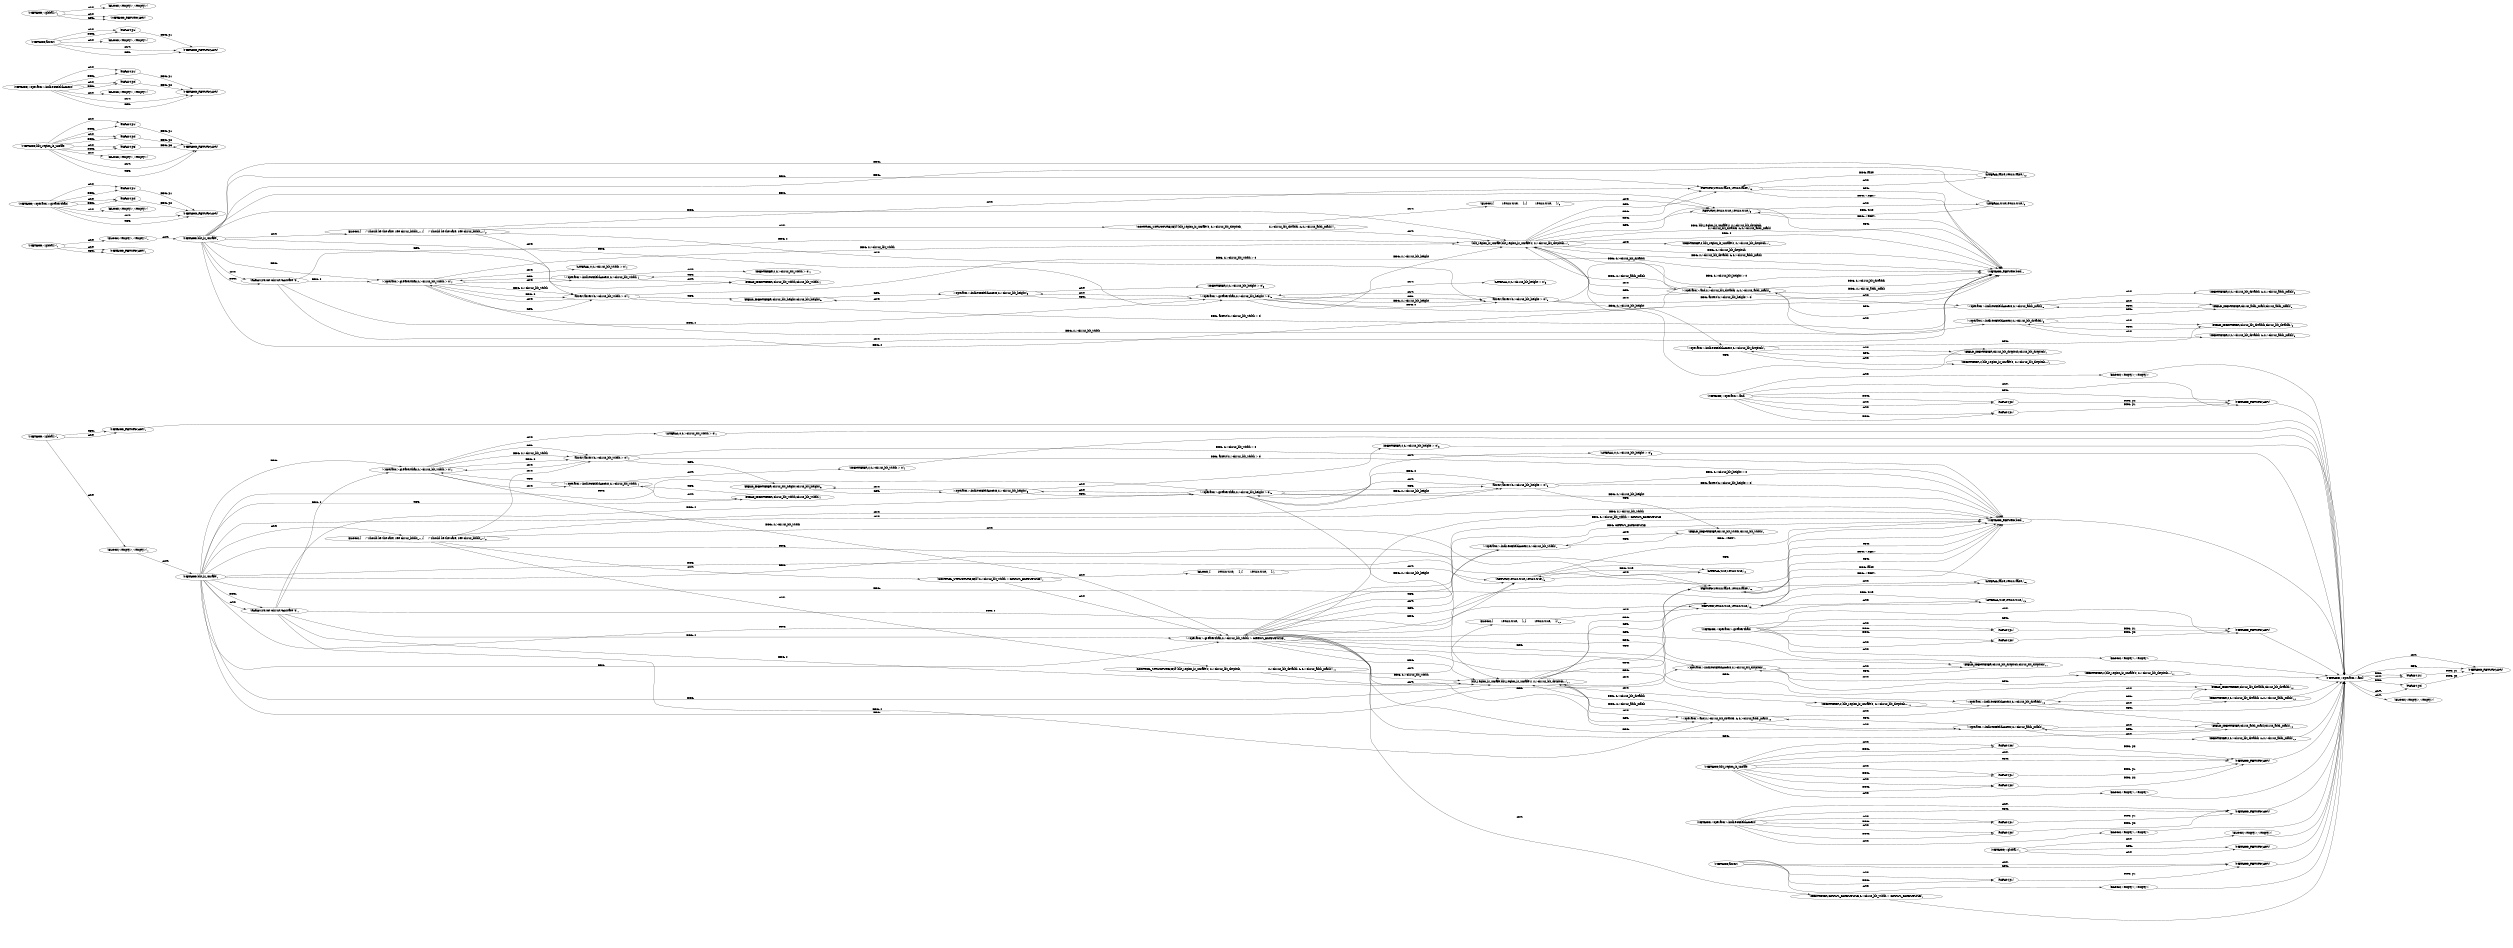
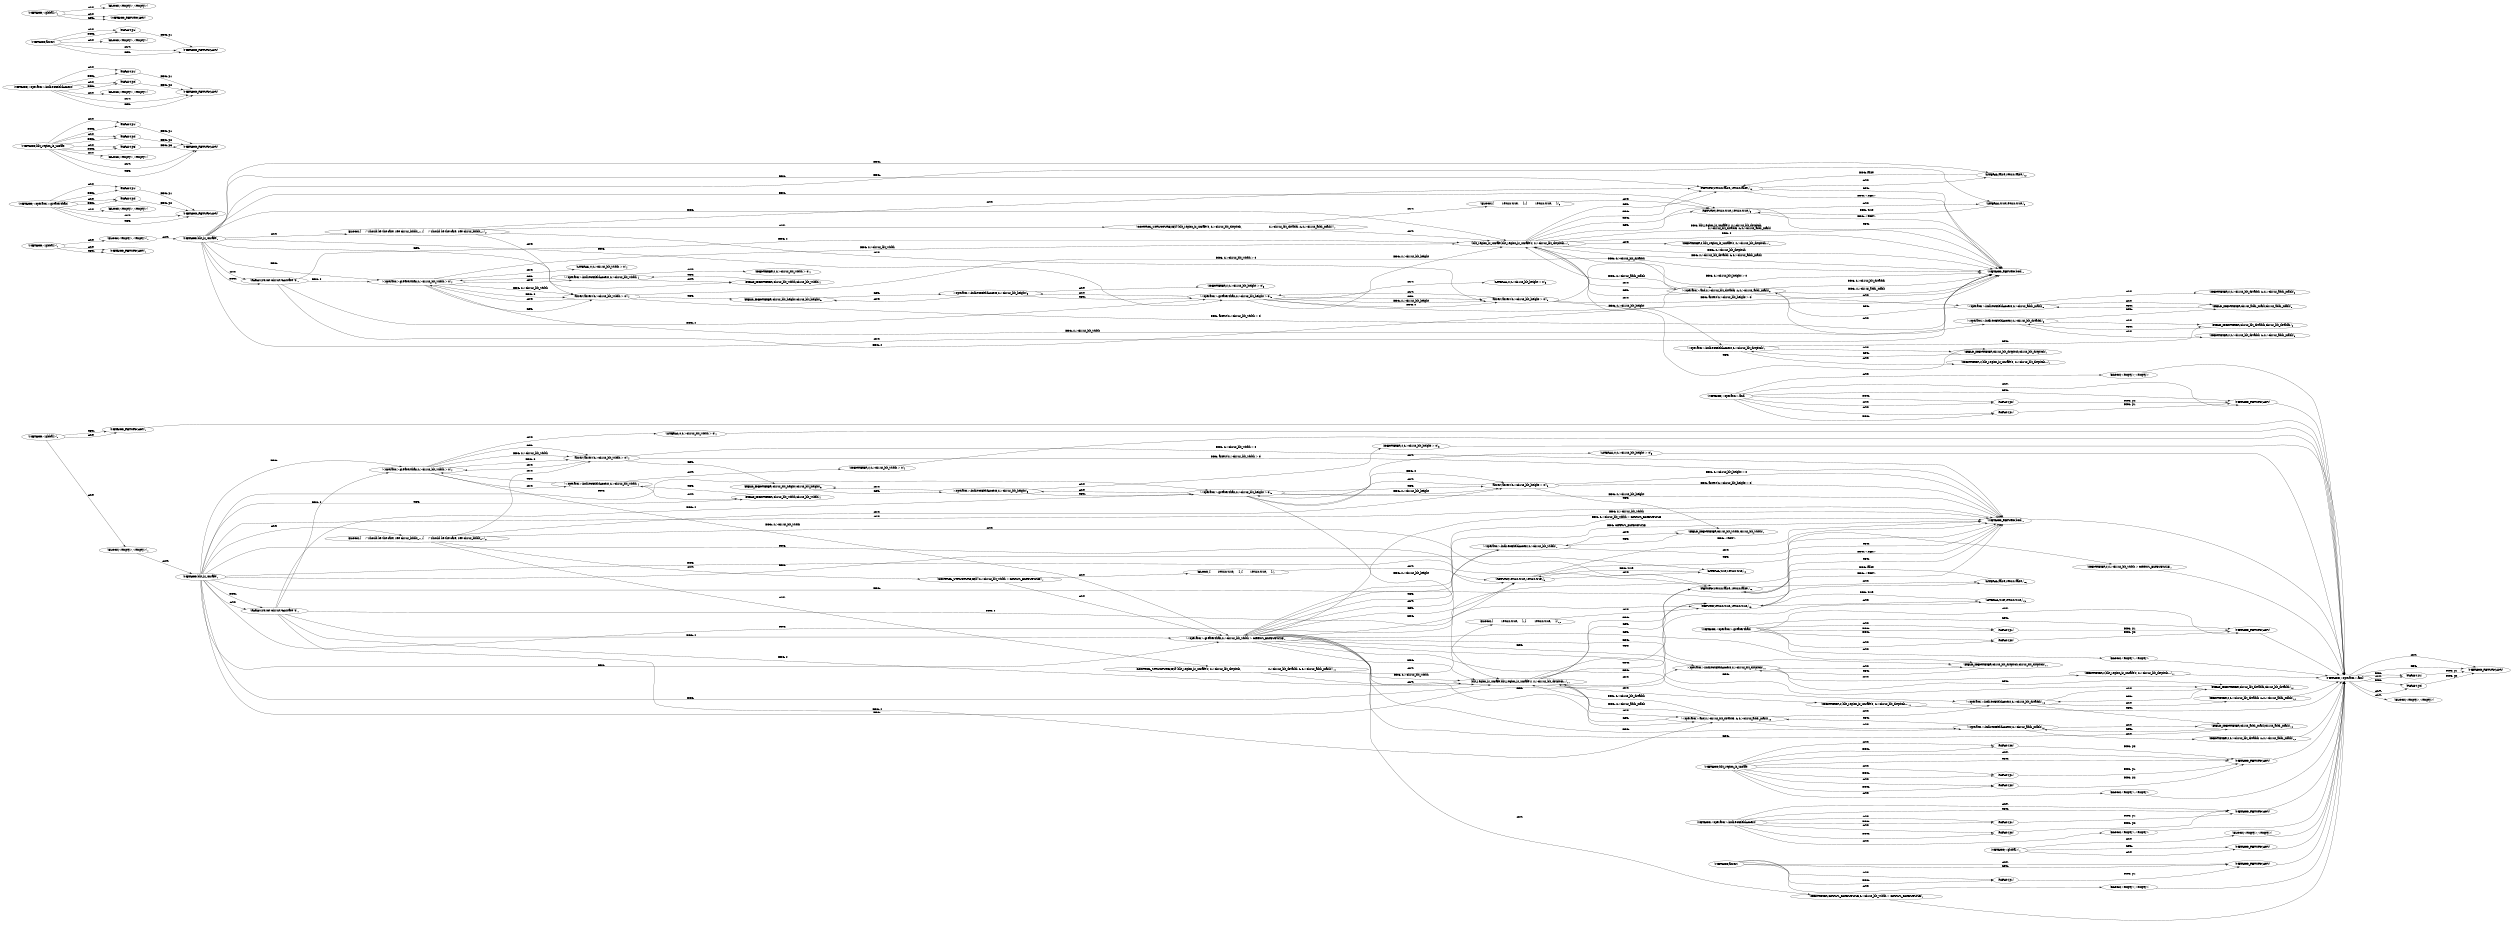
none -> (2130, 567)
